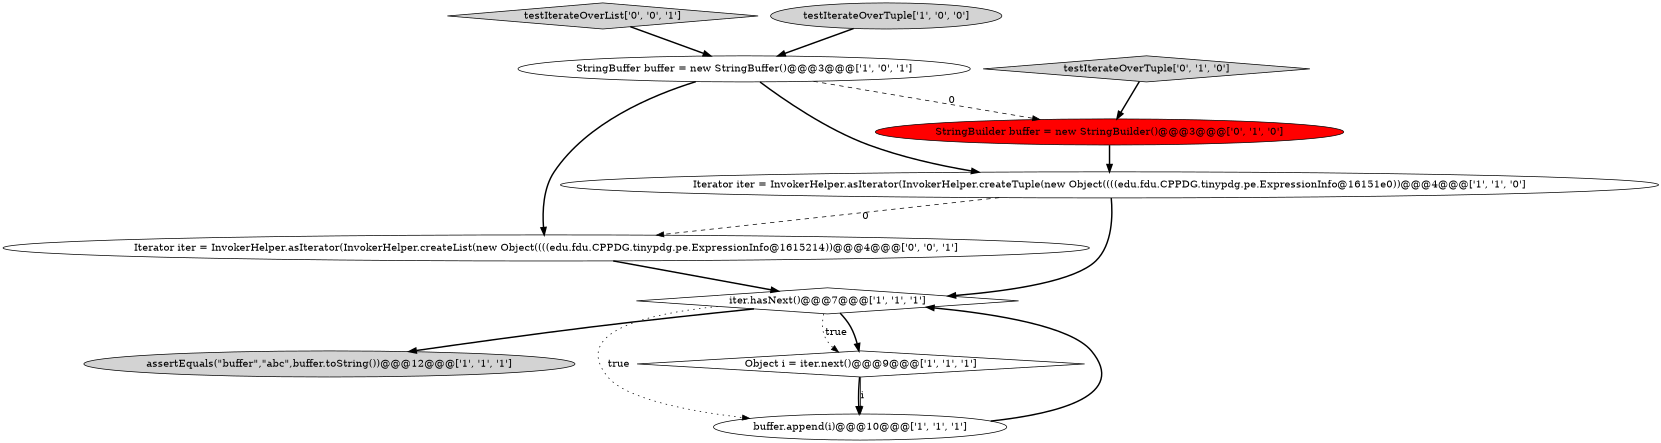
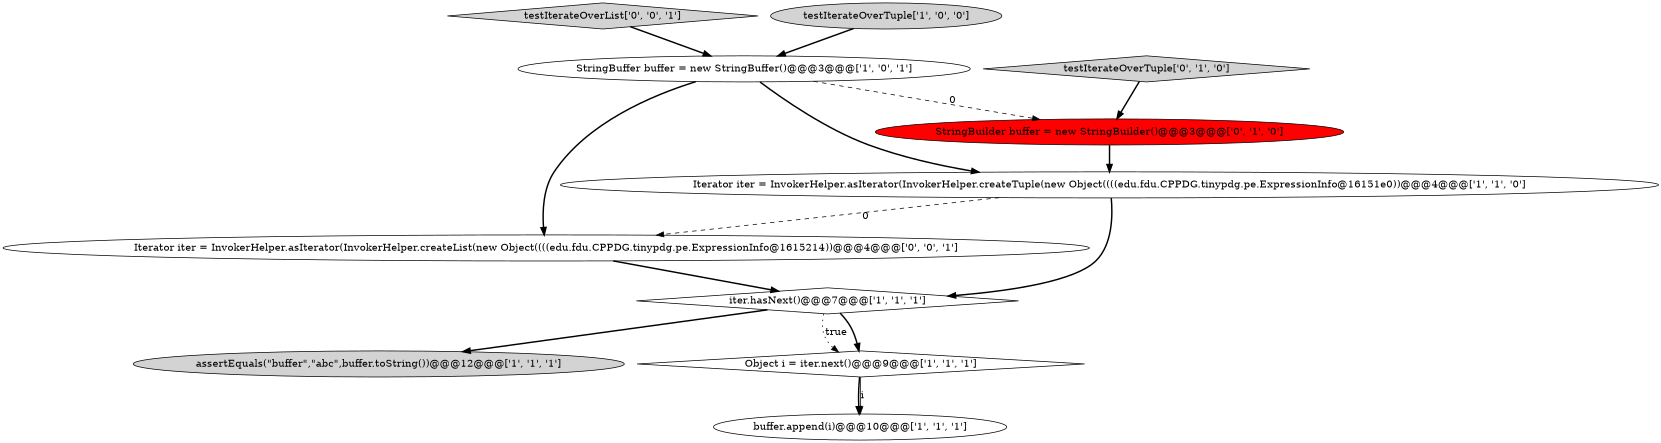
(1087, 347) -> none
(603, 369) -> none
